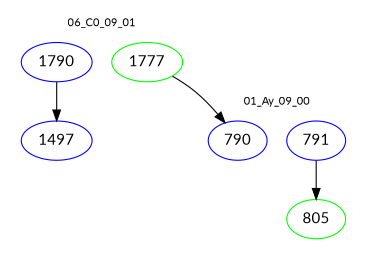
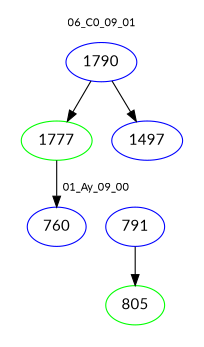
none -> (82, 96)
(238, 141) -> (57, 227)
